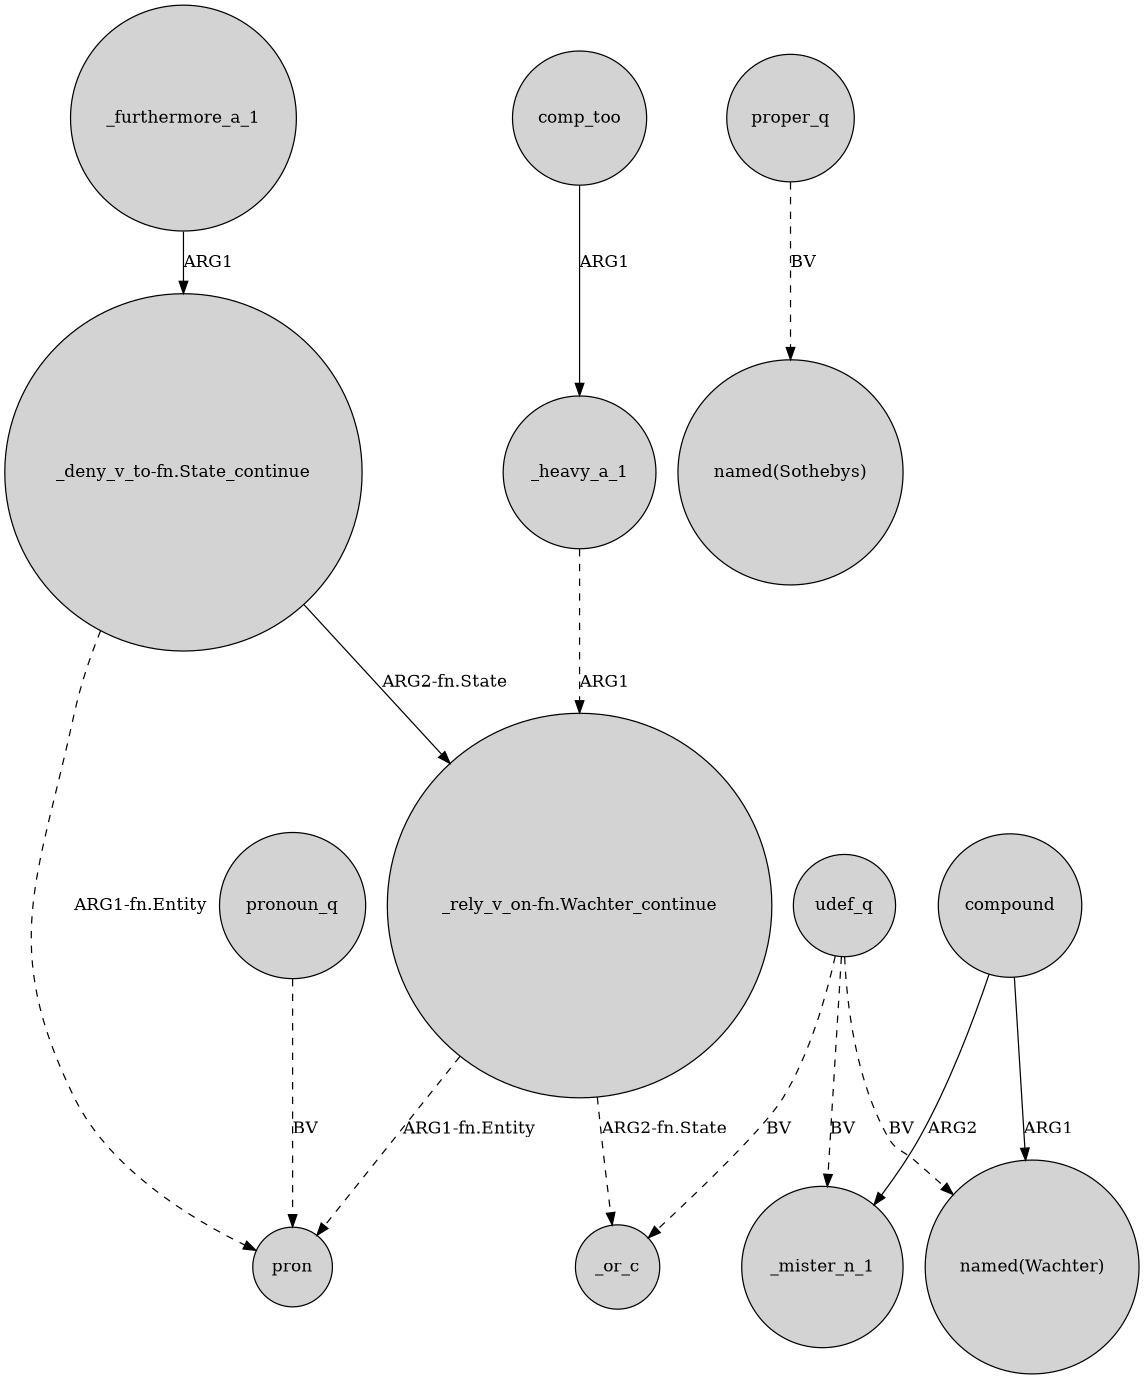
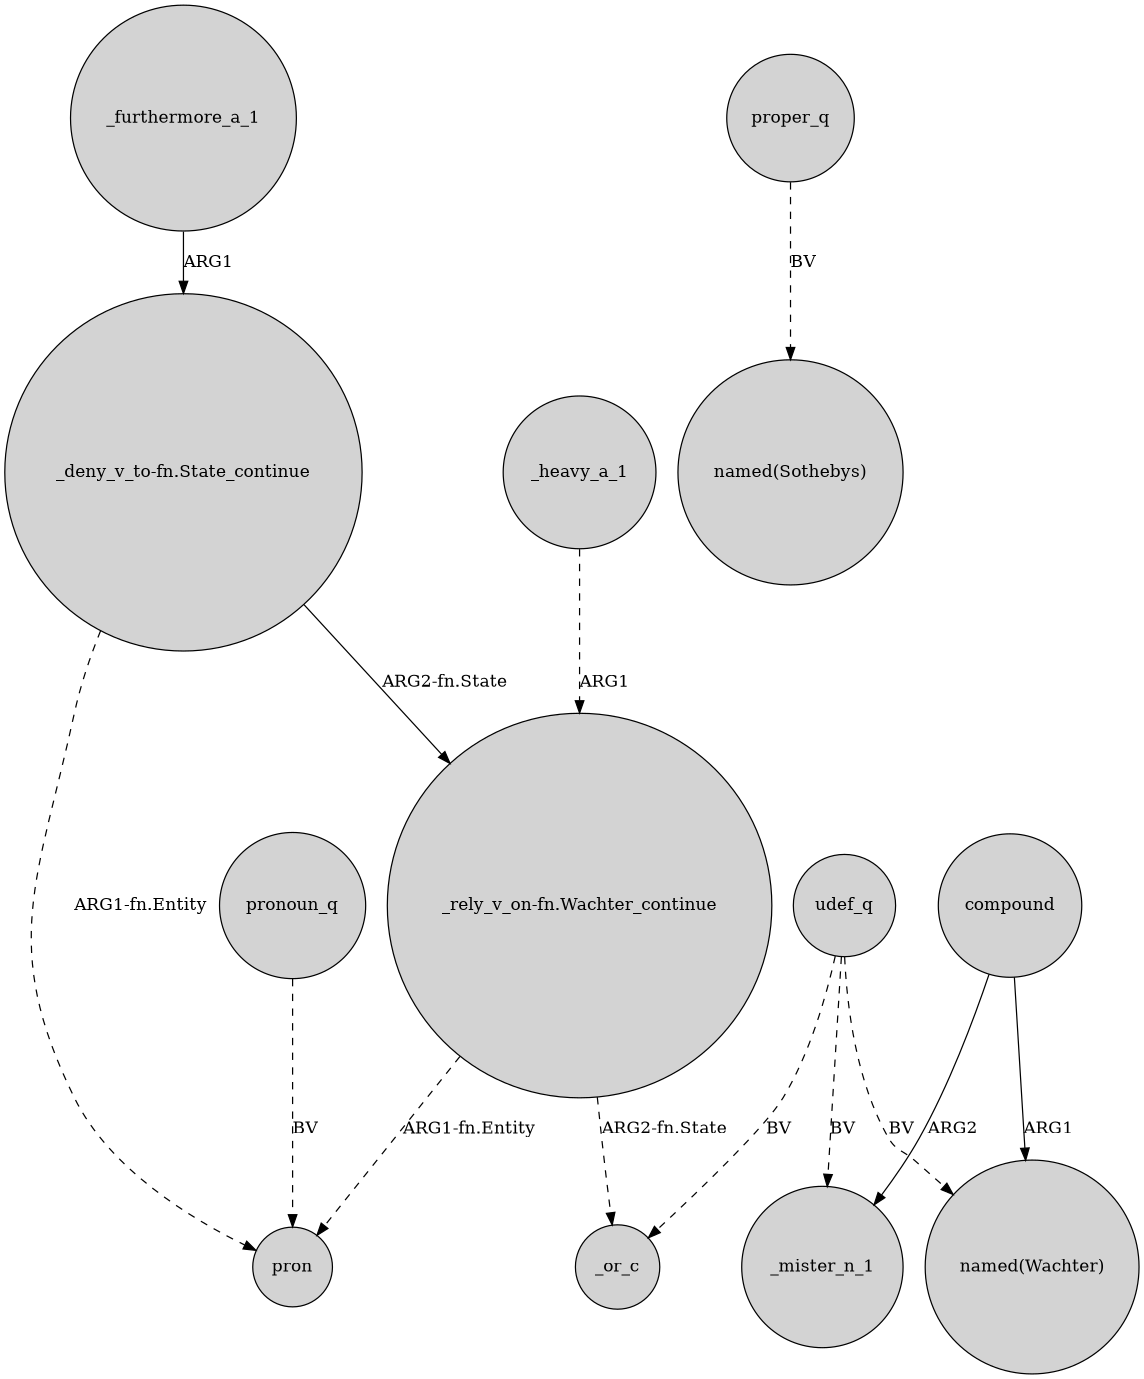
(580, 118) -> none
